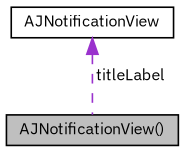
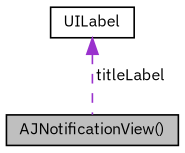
(92, 22) -> (92, 22)
